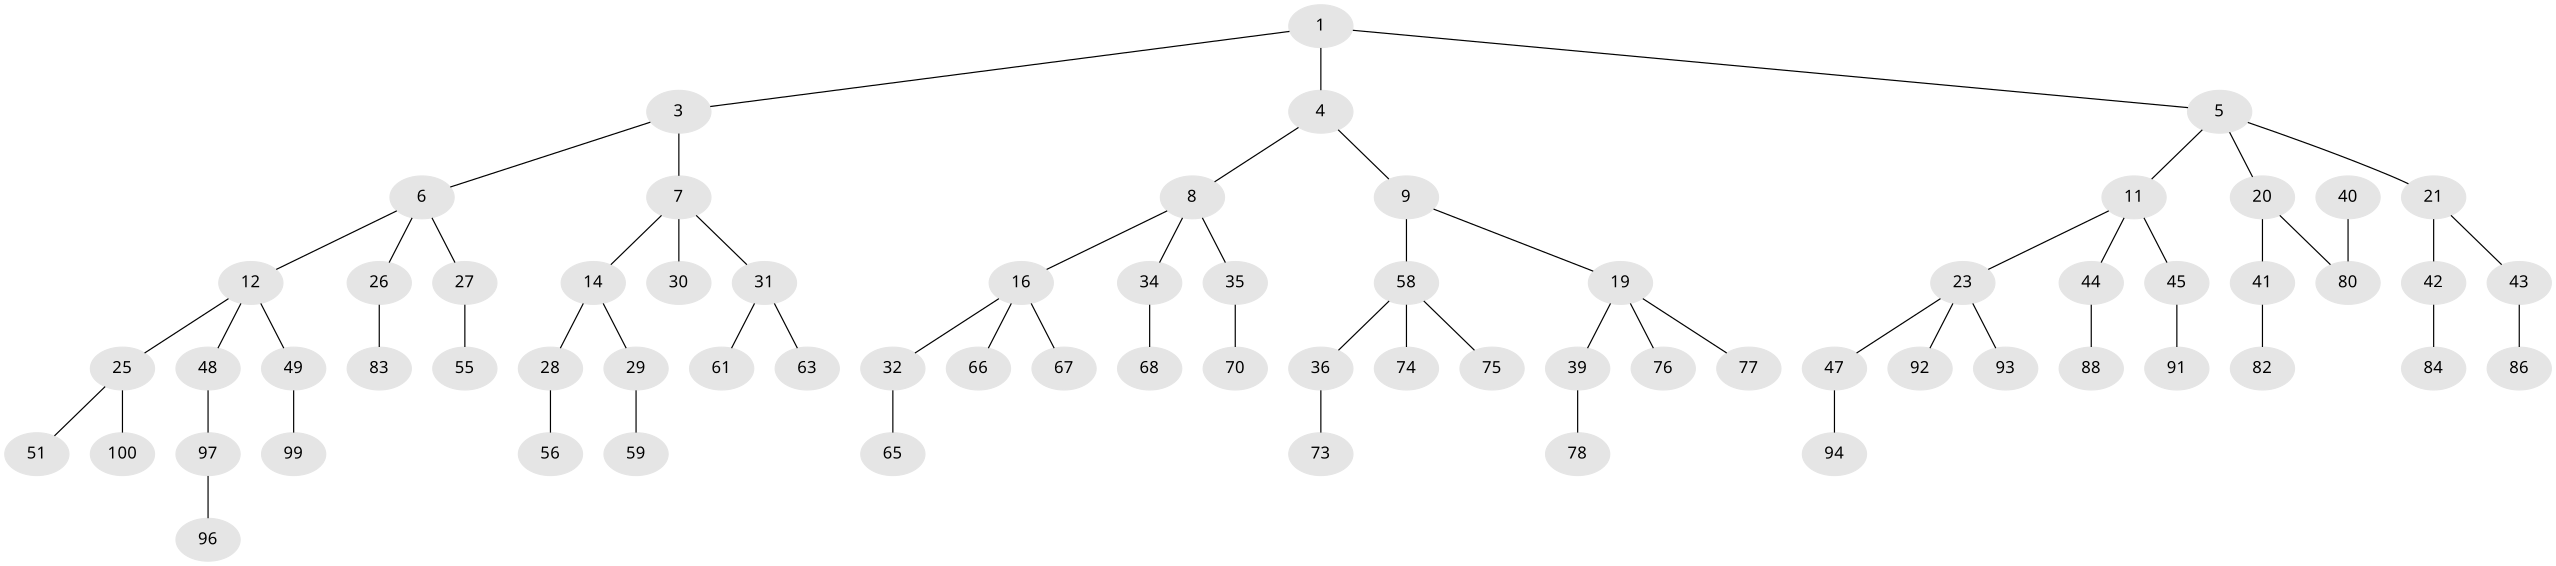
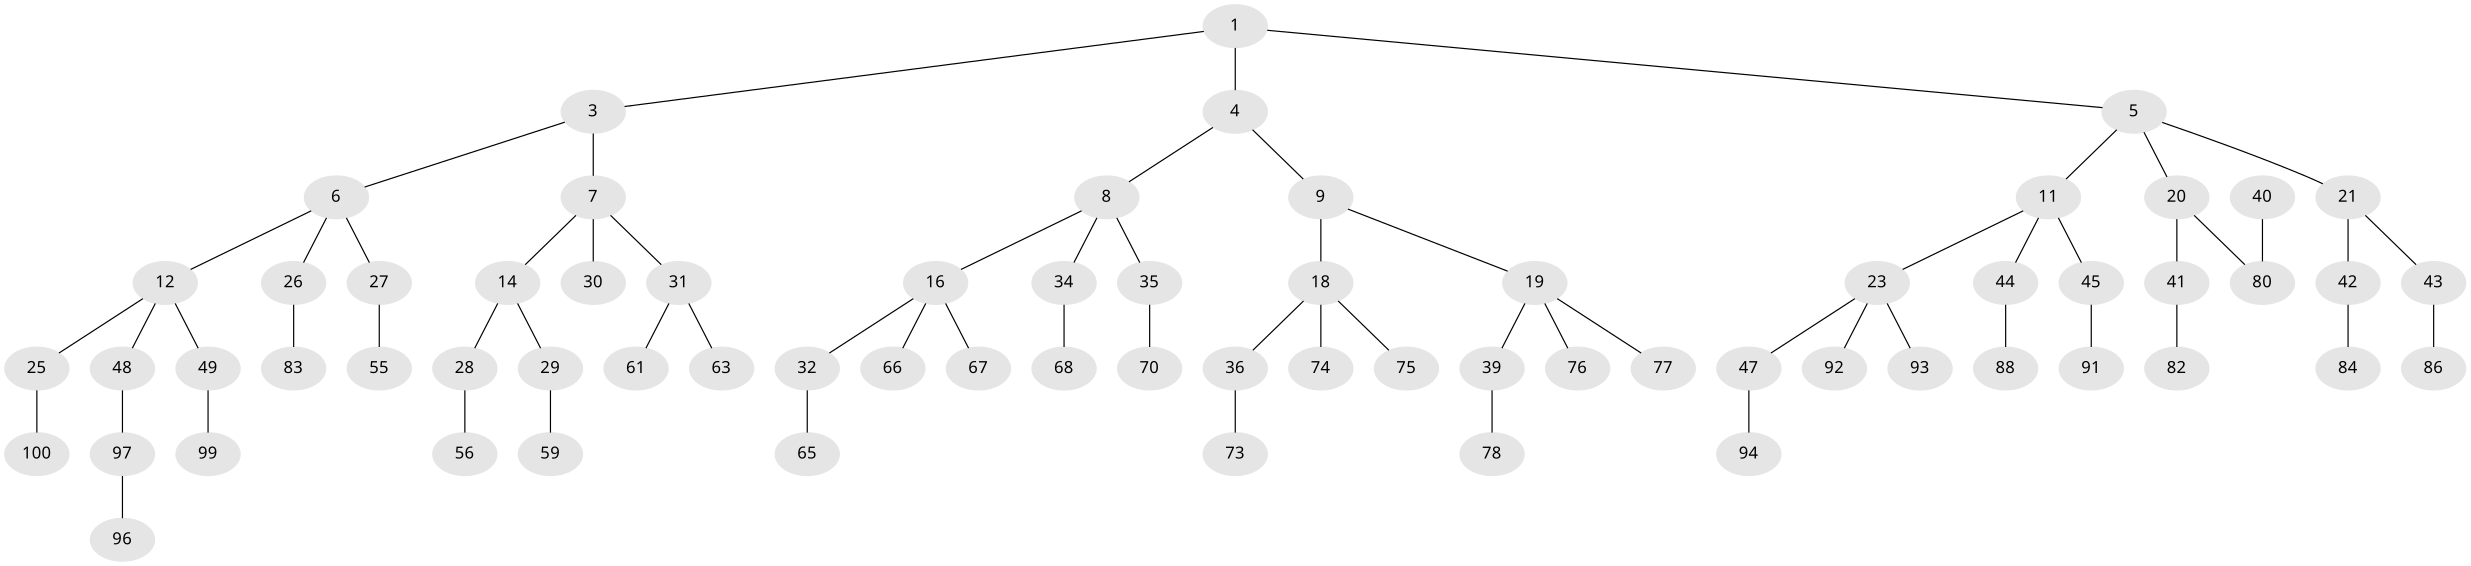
(1406, 283) -> (1321, 283)
(37, 454) -> none
